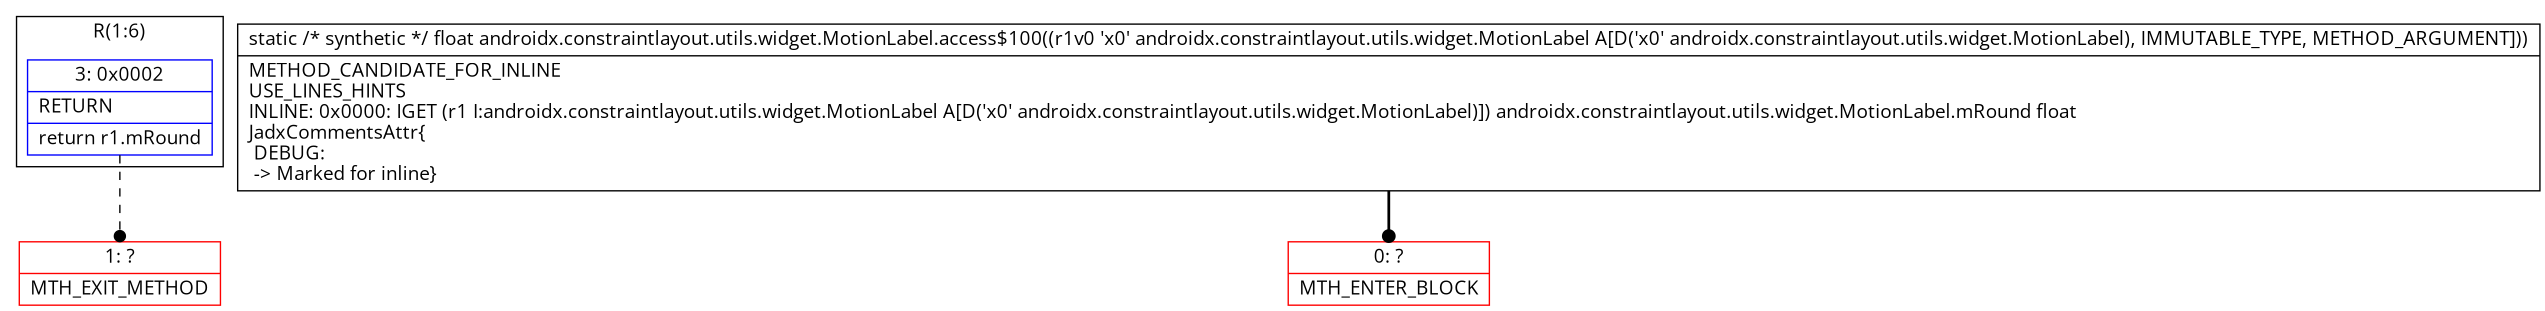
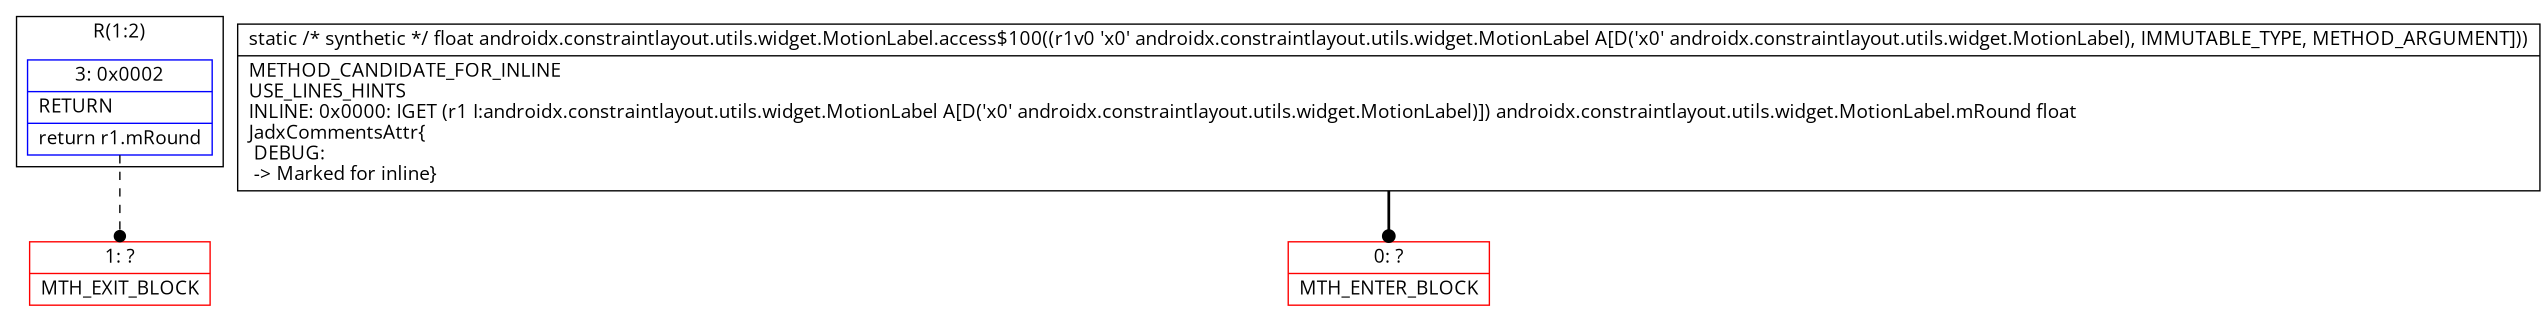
(120, 32) -> (120, 32)
(120, 289) -> (120, 289)
